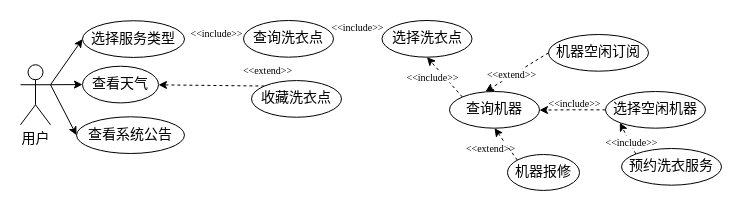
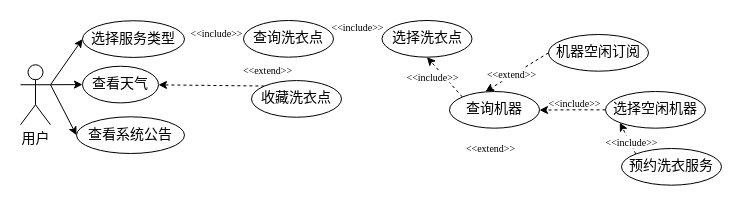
(508, 147) -> none
(544, 172) -> none
